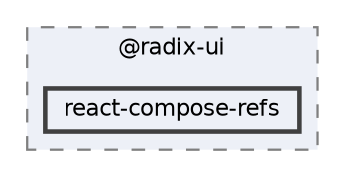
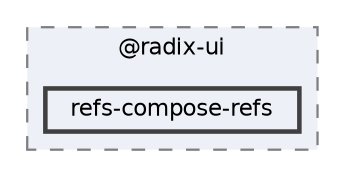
(172, 110) -> (172, 110)
